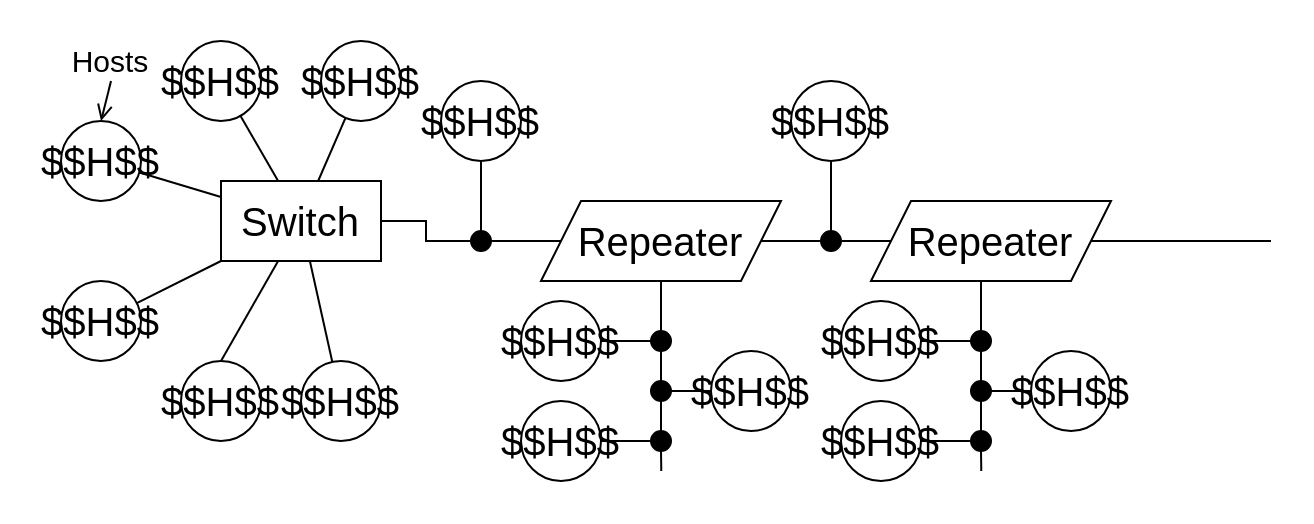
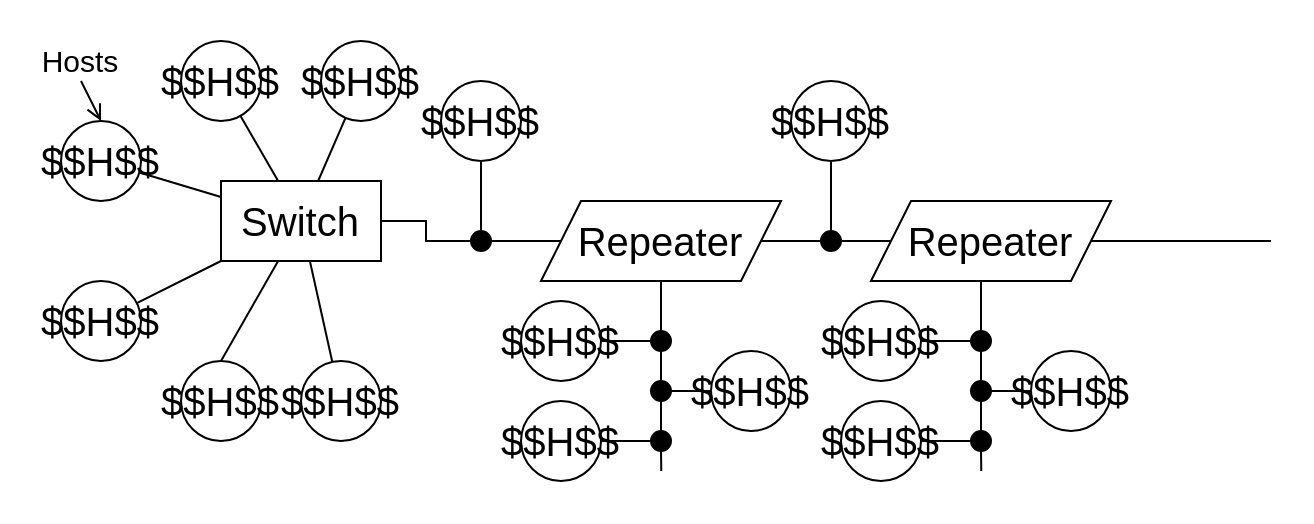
(111, 61) -> (81, 61)
